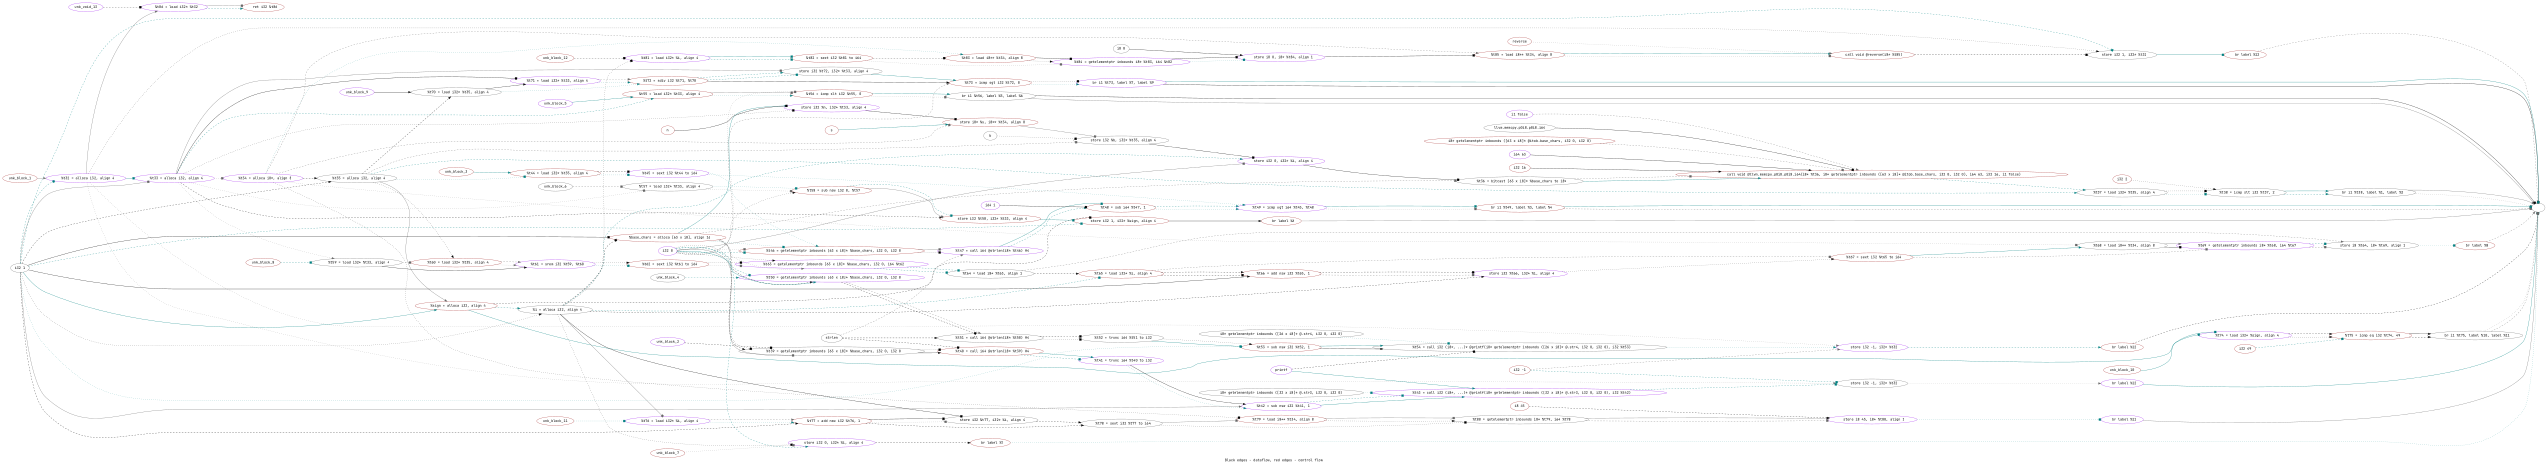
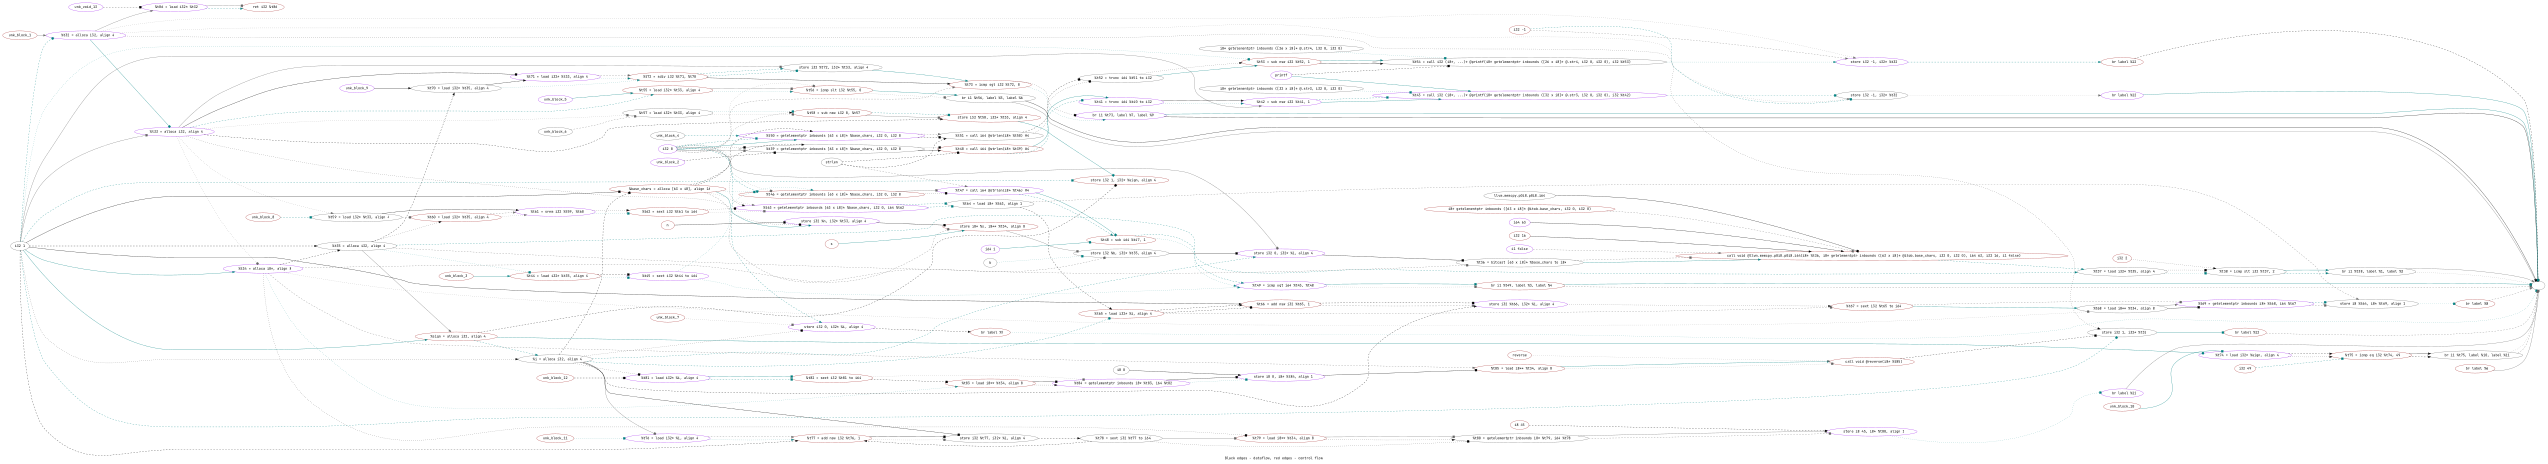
(1036, 137) -> (1039, 259)
(1042, 206) -> (1044, 246)
(1214, 221) -> none
none -> (127, 274)
(974, 427) -> (979, 446)
